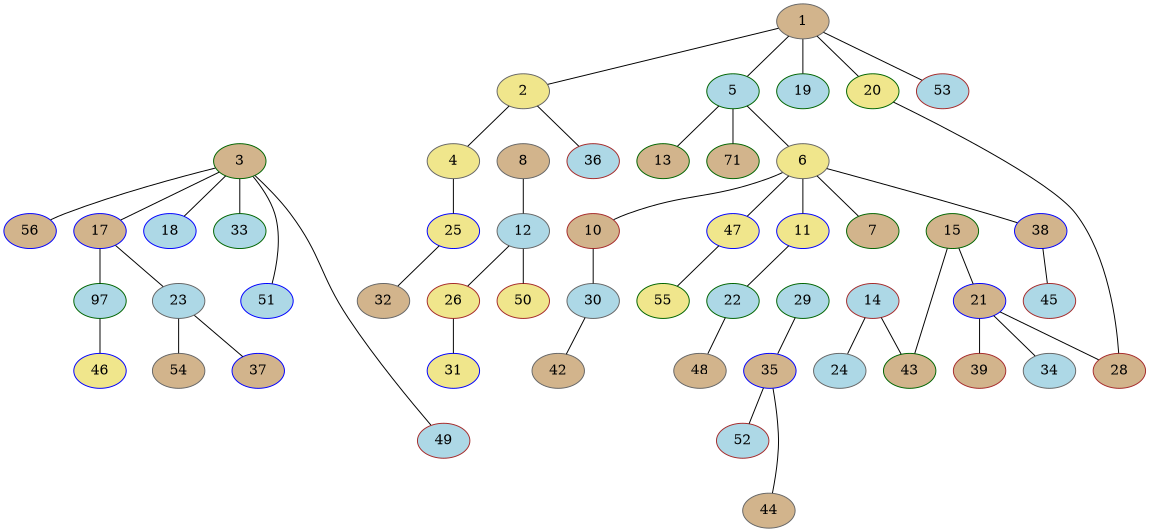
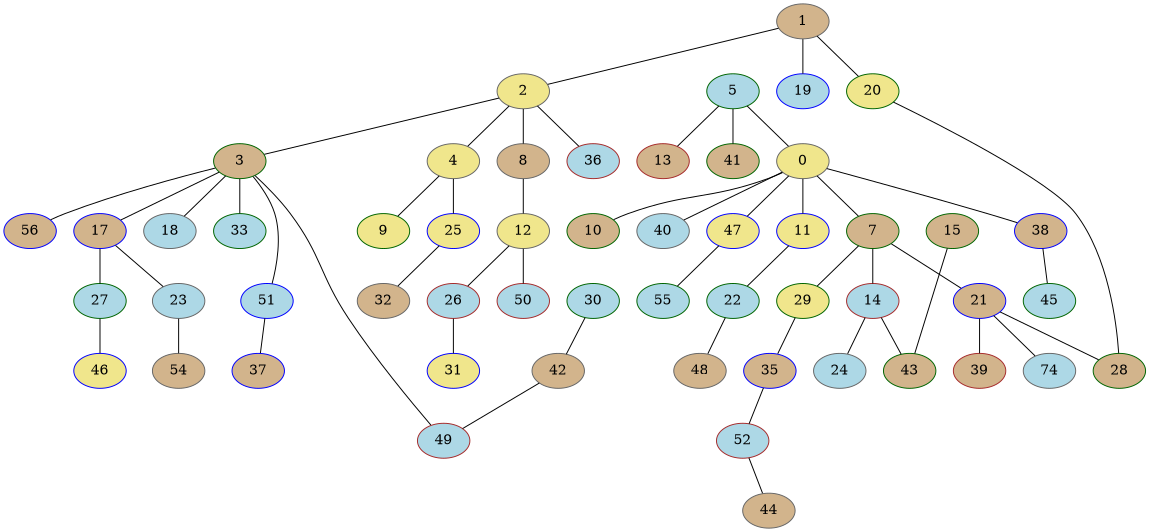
(768, 56) -> none
(803, 91) -> (803, 91)
(943, 91) -> none
none -> (382, 126)
none -> (523, 126)
(663, 161) -> (663, 161)
(733, 161) -> (733, 161)
(803, 161) -> (803, 161)
(170, 231) -> (170, 231)
none -> (383, 231)
(523, 231) -> (523, 231)
(593, 231) -> (593, 231)
none -> (663, 231)
(593, 266) -> none
none -> (838, 266)
none -> (873, 266)
(966, 266) -> (926, 266)
(100, 301) -> (100, 301)
(453, 301) -> (453, 301)
(523, 301) -> (523, 301)
(593, 301) -> (593, 301)
(663, 301) -> (663, 301)
(803, 301) -> (803, 301)
(1049, 301) -> (1049, 301)
(219, 336) -> (263, 336)
(1049, 371) -> (1049, 371)
(1119, 371) -> (1119, 371)
none -> (501, 406)
(779, 441) -> (756, 476)
